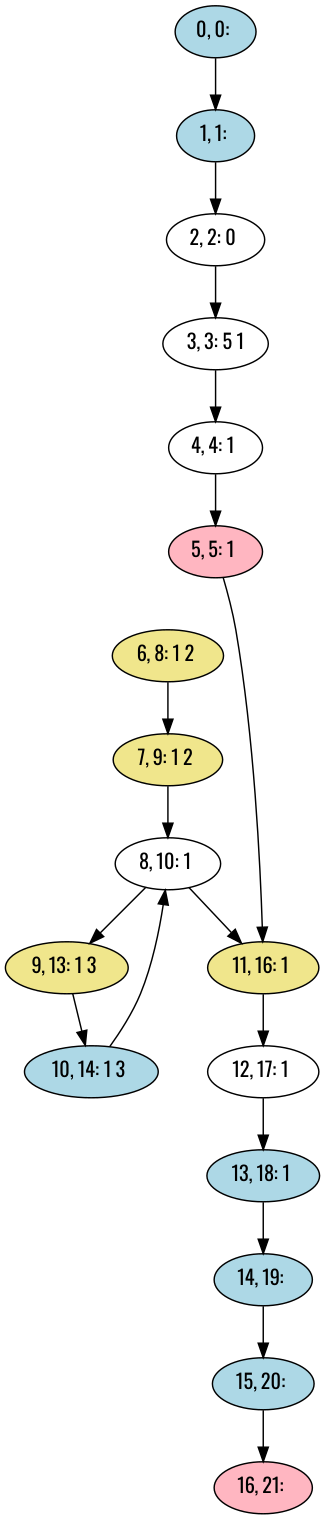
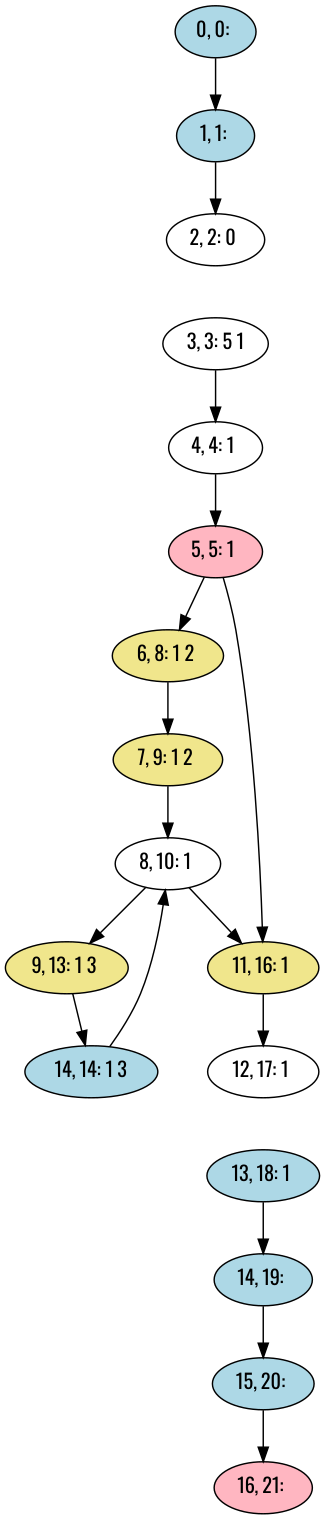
(216, 285) -> none
none -> (195, 597)
(91, 1072) -> (91, 1072)
(263, 1117) -> none
